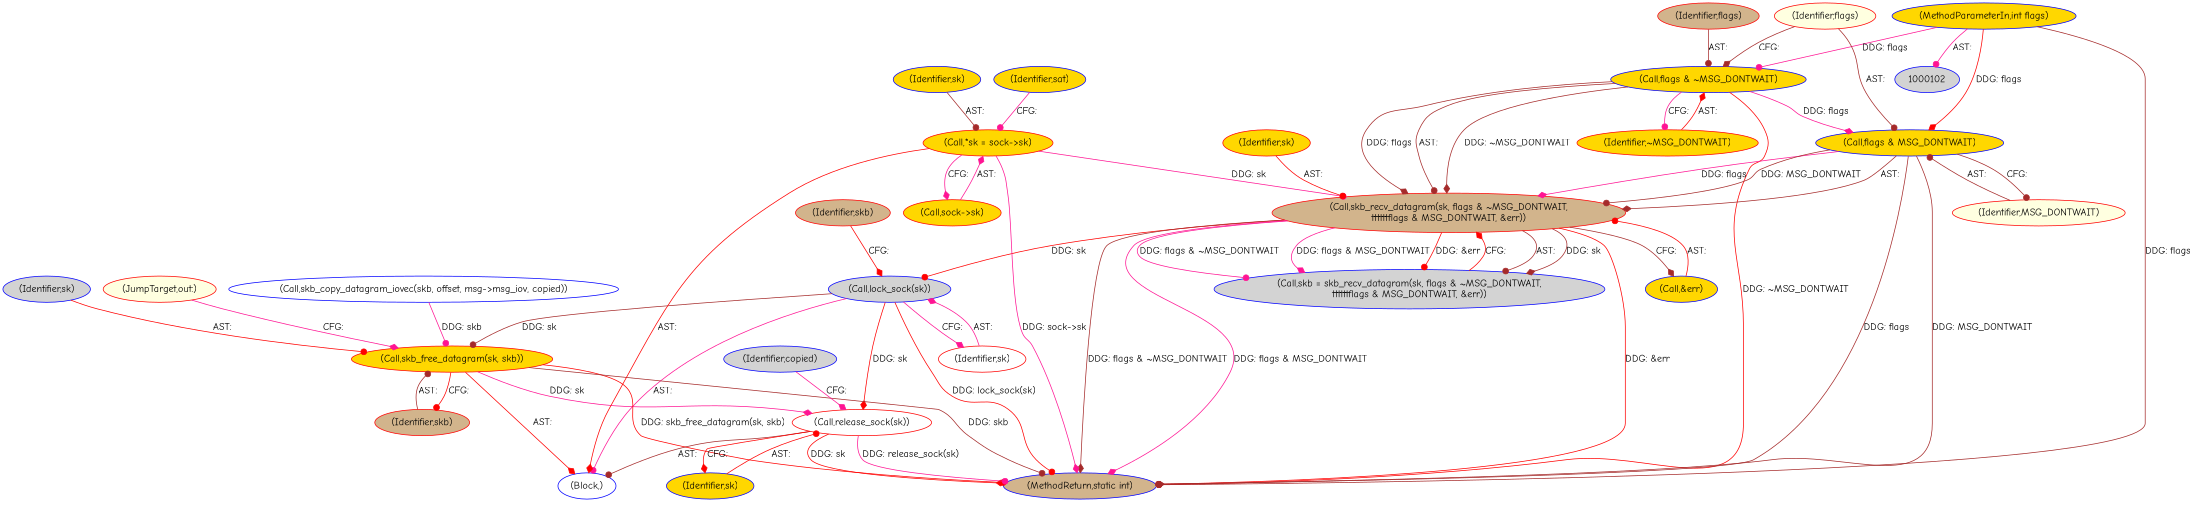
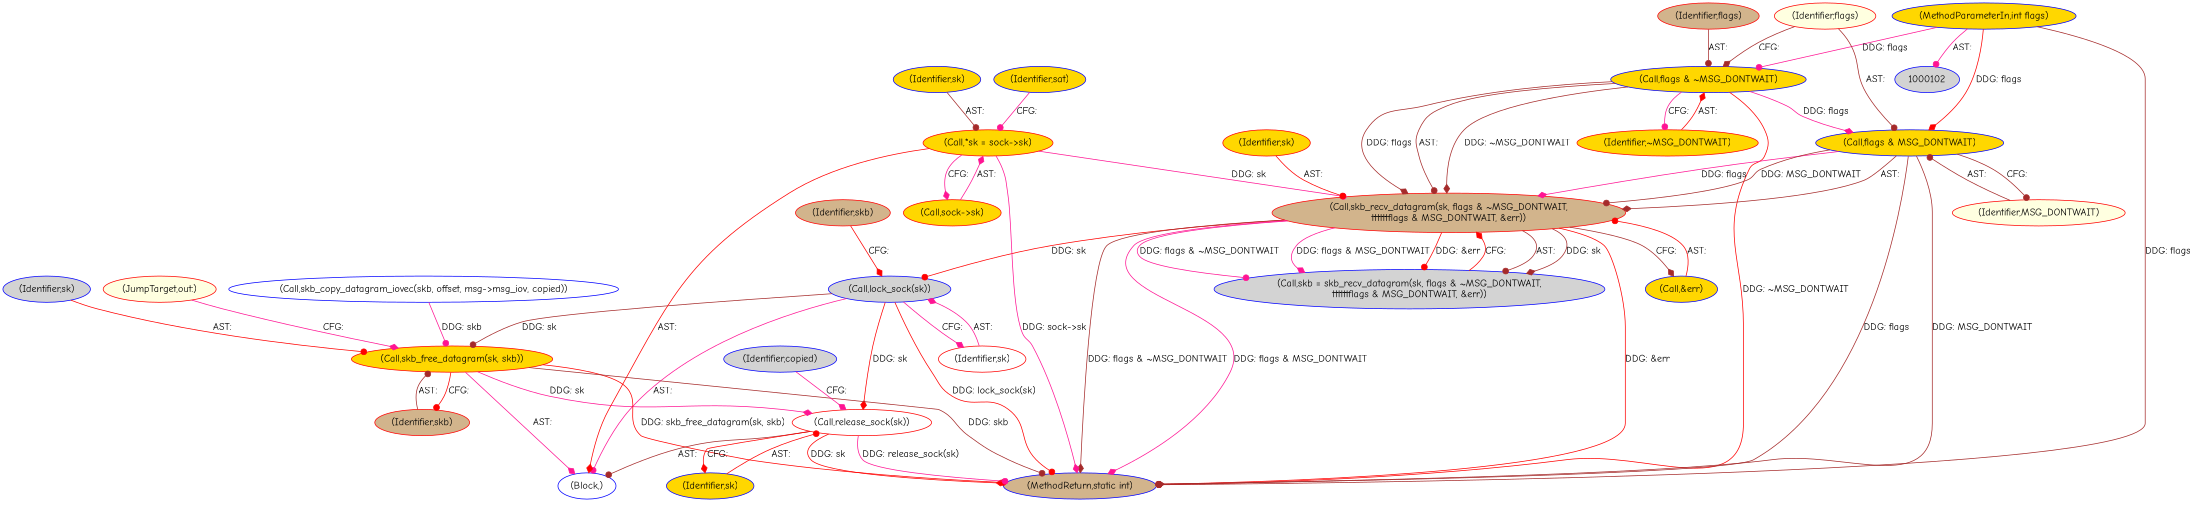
(517, 420) -> (517, 420)
